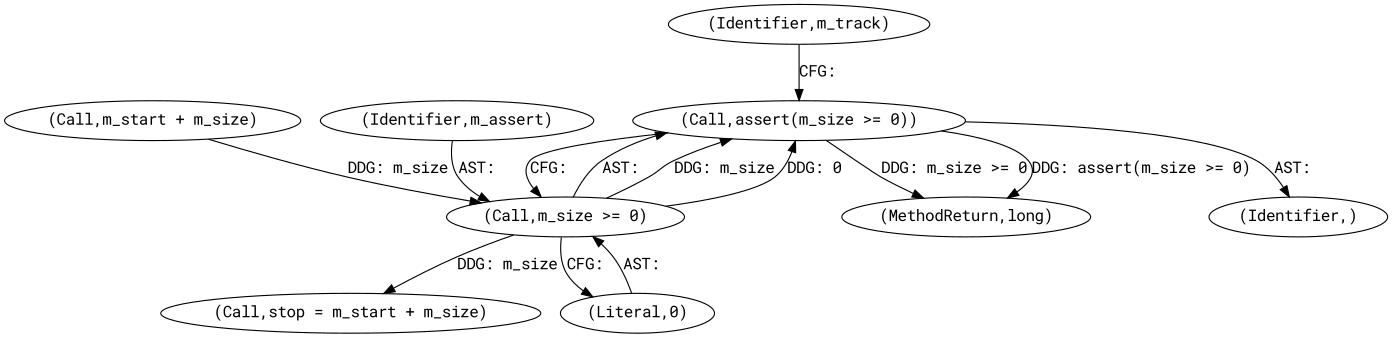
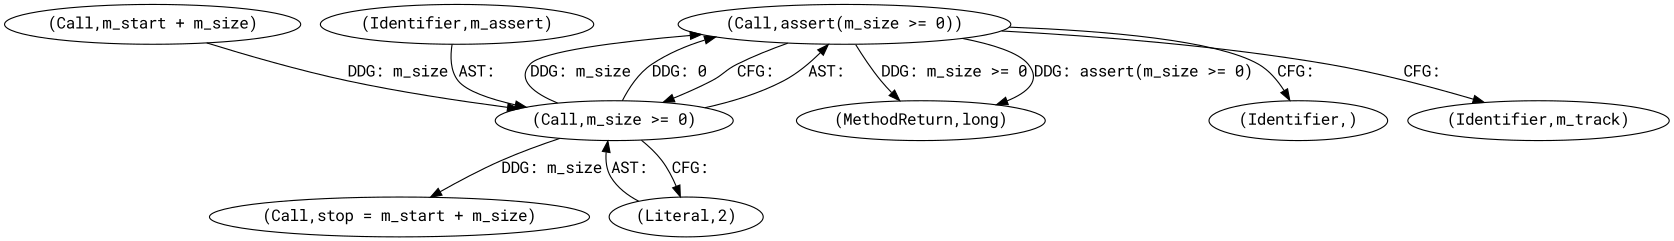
(799, 67) -> (1252, 53)
(1297, 169) -> (1301, 73)
(637, 313) -> (686, 217)
